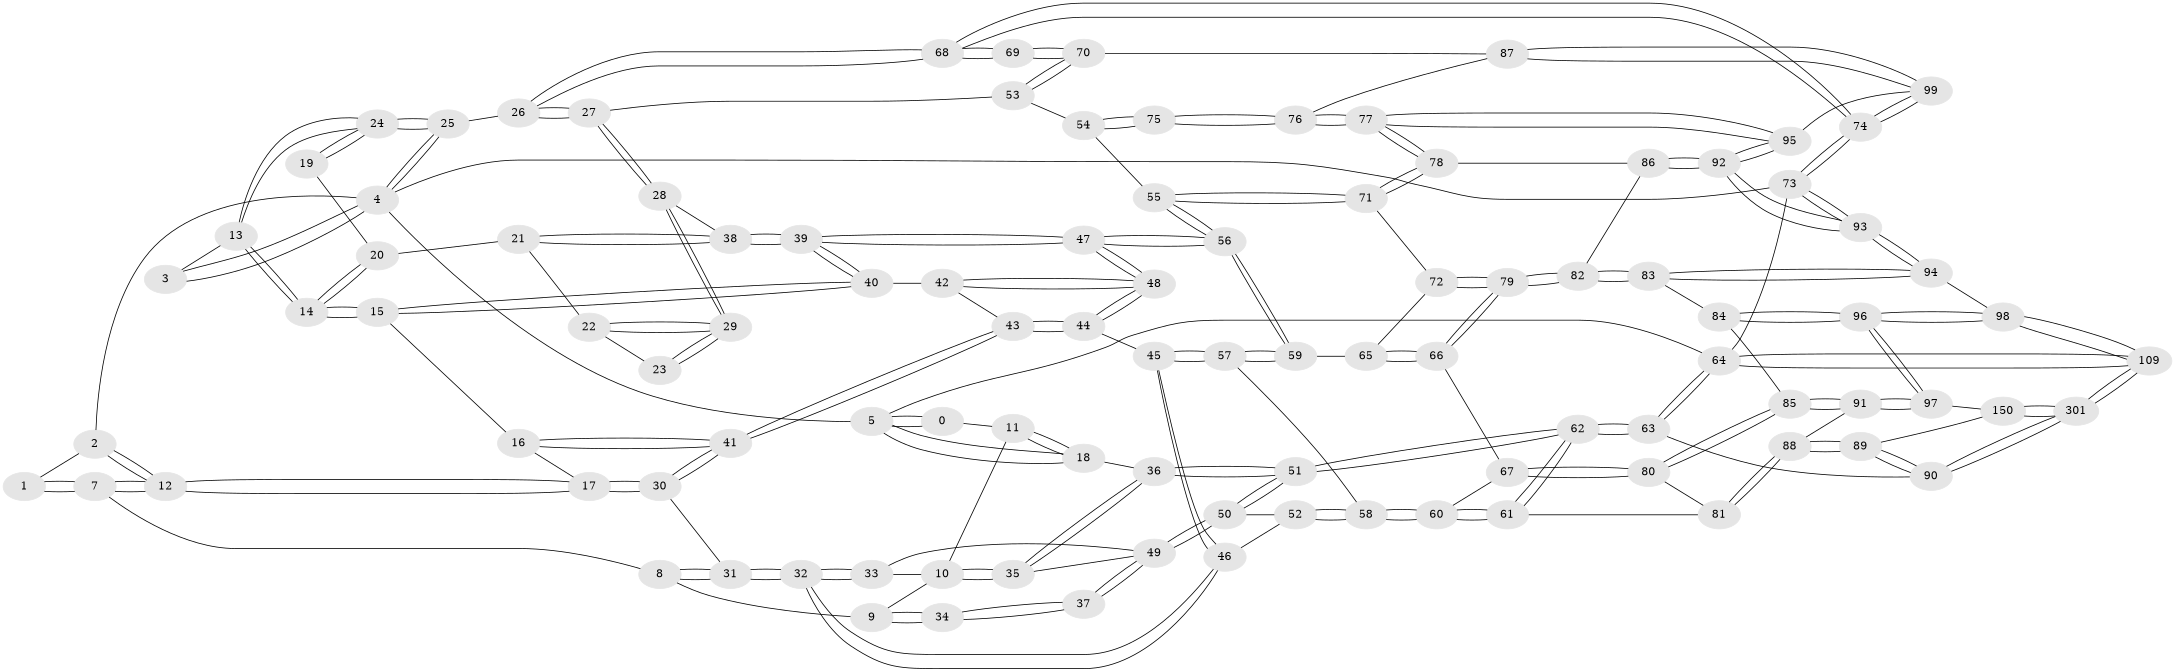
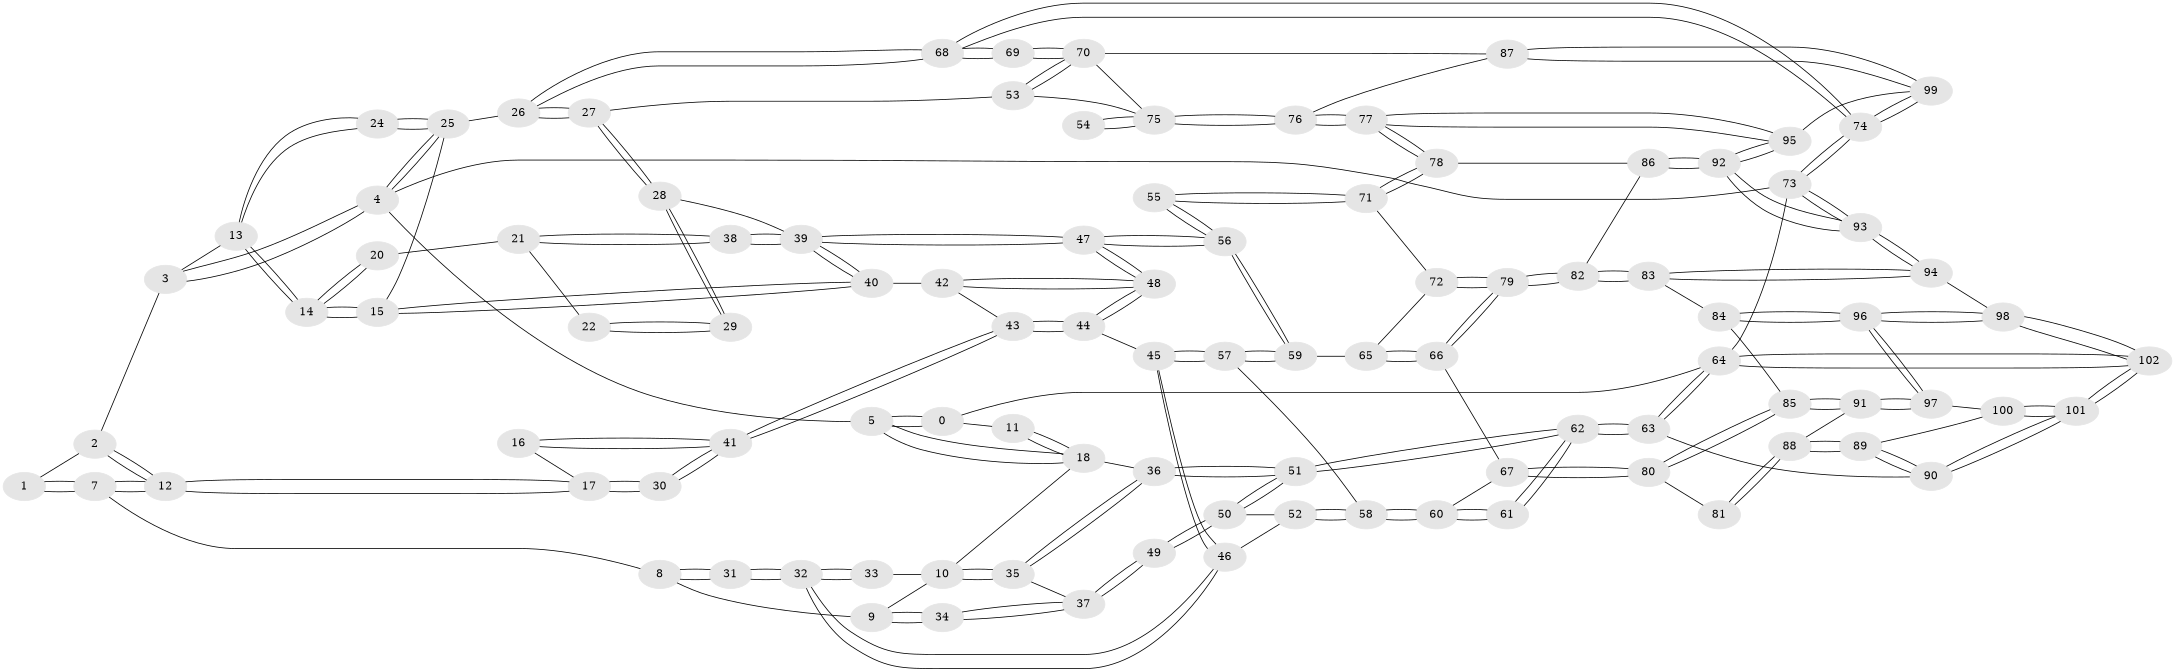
none -> (1119, 87)
(1048, 111) -> (1086, 101)
(307, 164) -> none
(1124, 167) -> none
(695, 218) -> (733, 212)
(161, 241) -> (130, 362)
(1291, 320) -> (1331, 392)
(2149, 361) -> (2149, 361)
(660, 370) -> none
(448, 378) -> (420, 220)
(2003, 411) -> (2003, 411)
(2076, 411) -> (2076, 411)
(978, 501) -> (1013, 516)
(1613, 515) -> none
(695, 530) -> none
(1010, 544) -> none
(1084, 564) -> (1048, 589)
